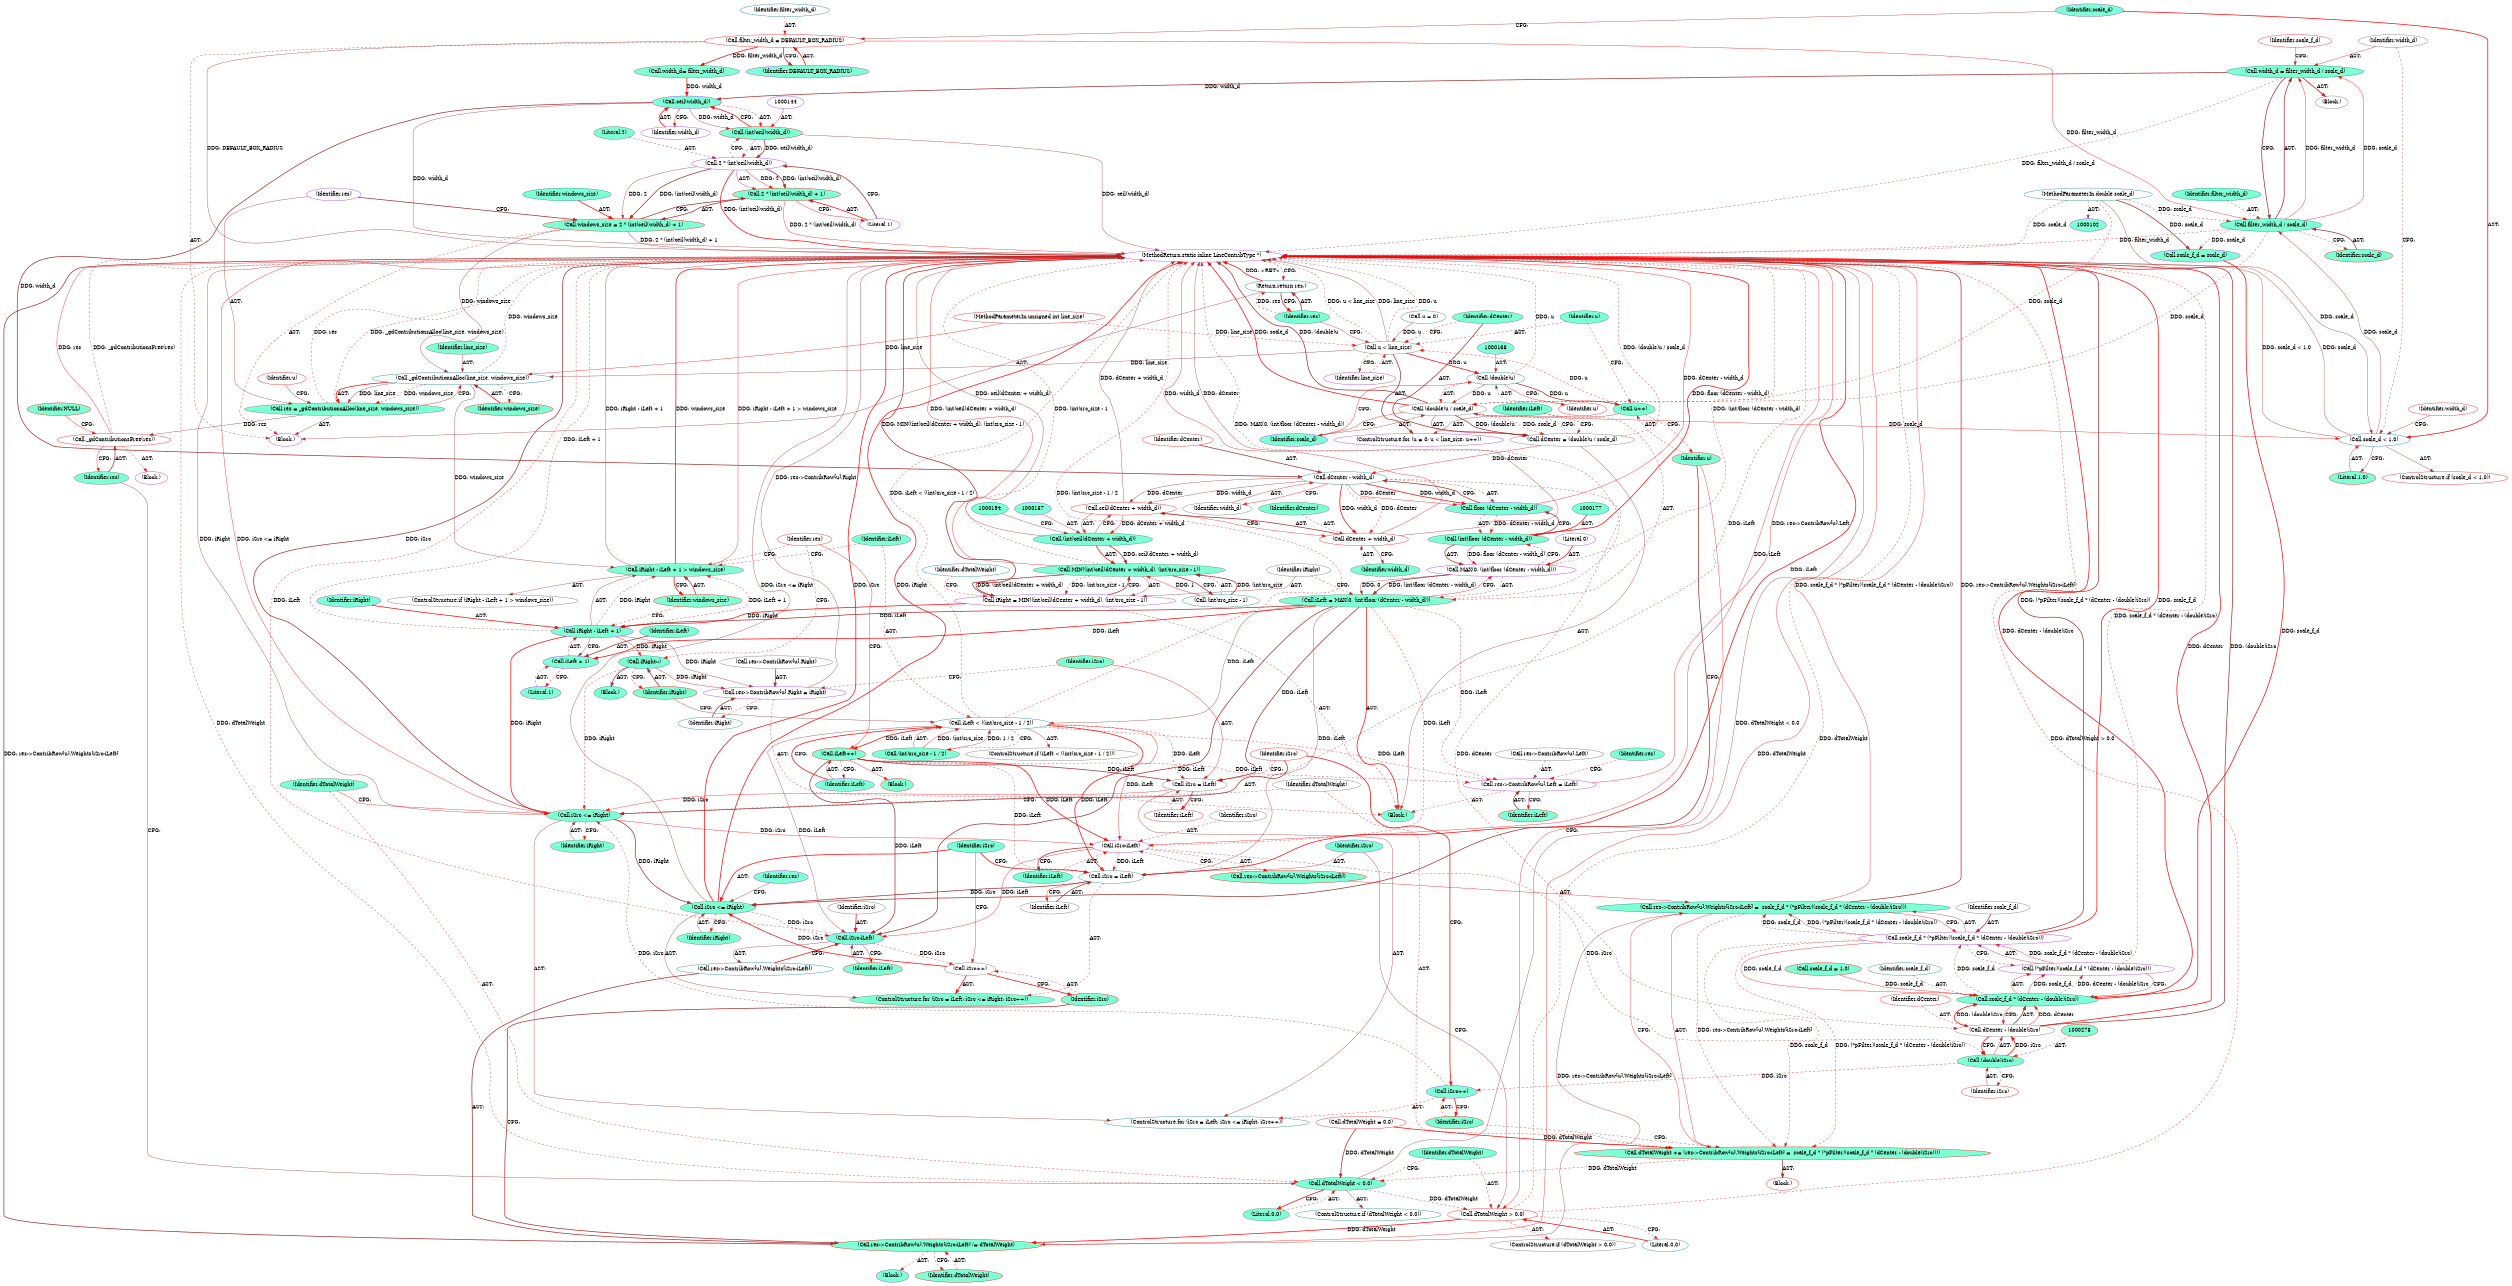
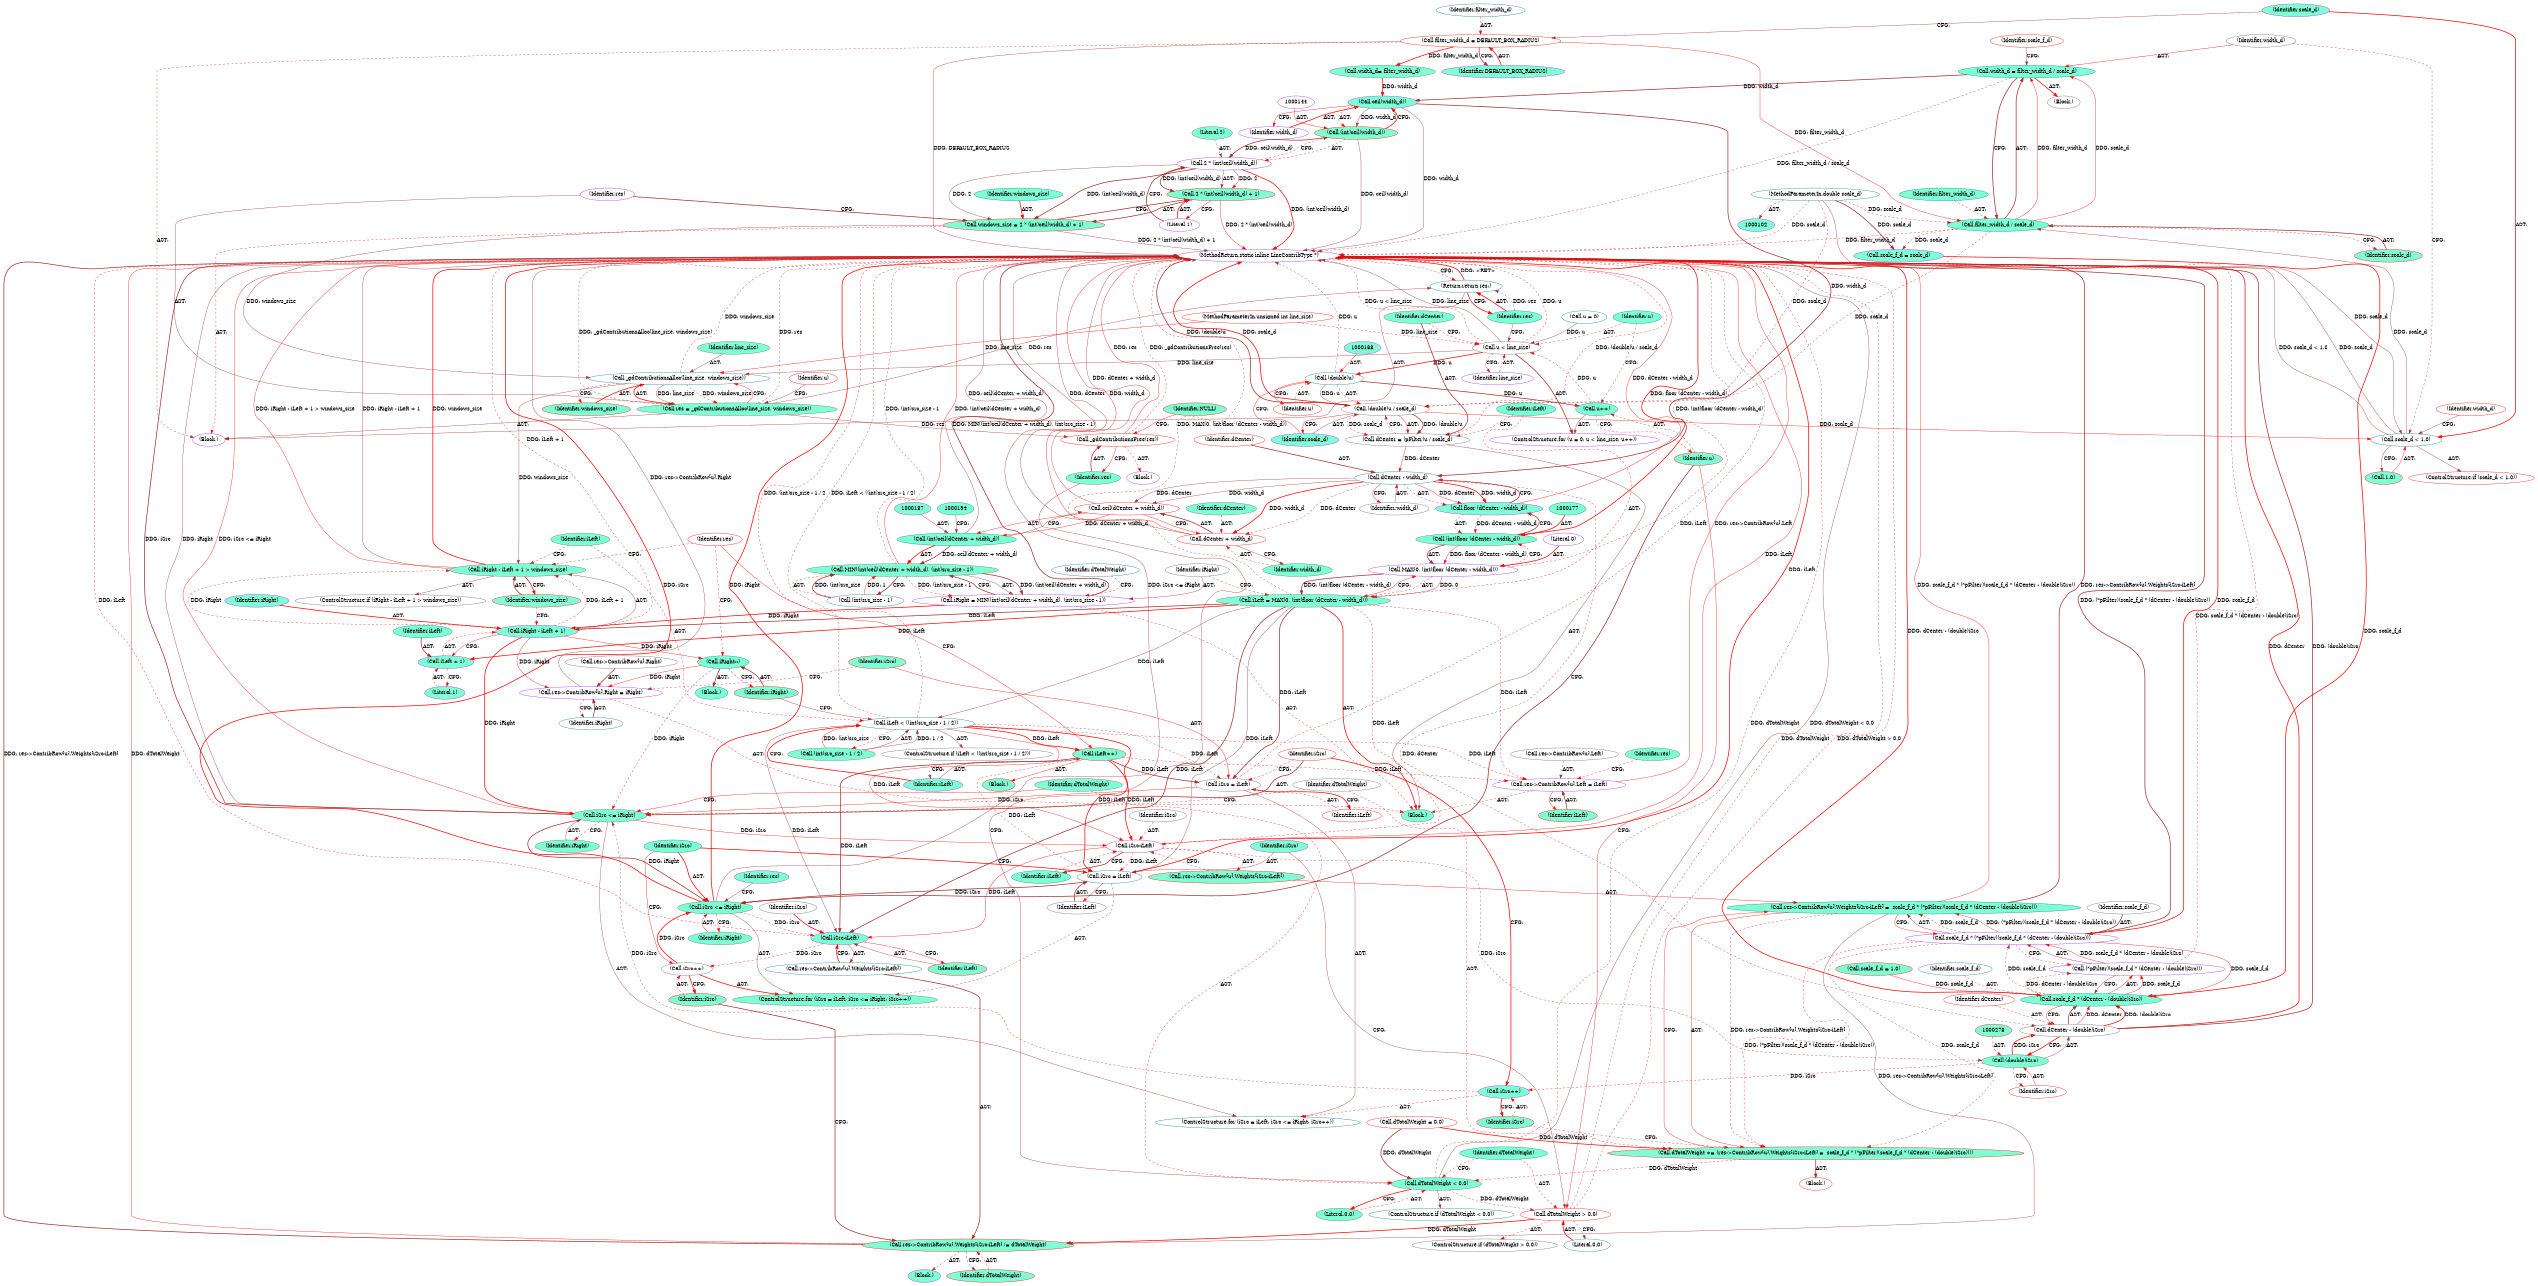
none -> (1097, 326)
(1572, 440) -> (1408, 440)
(2353, 478) -> (2384, 478)
